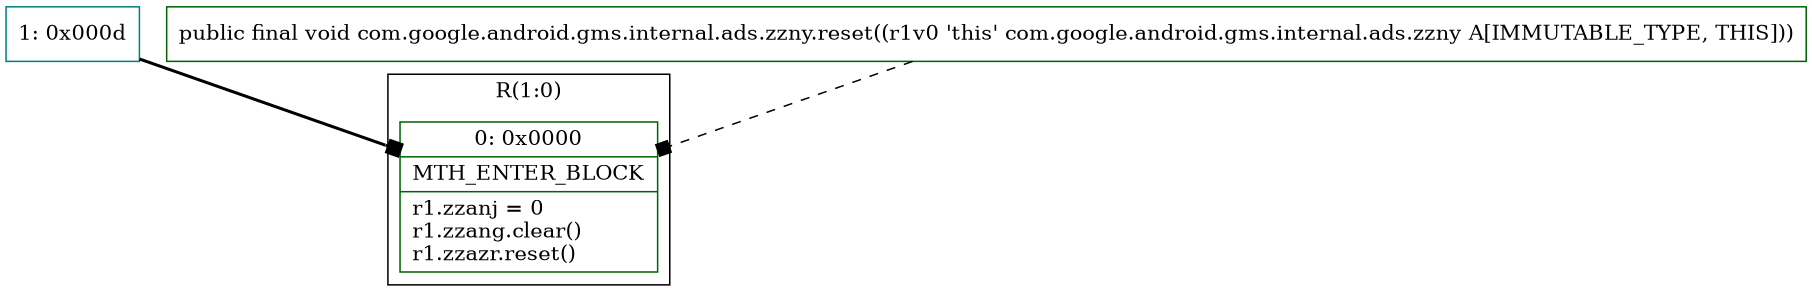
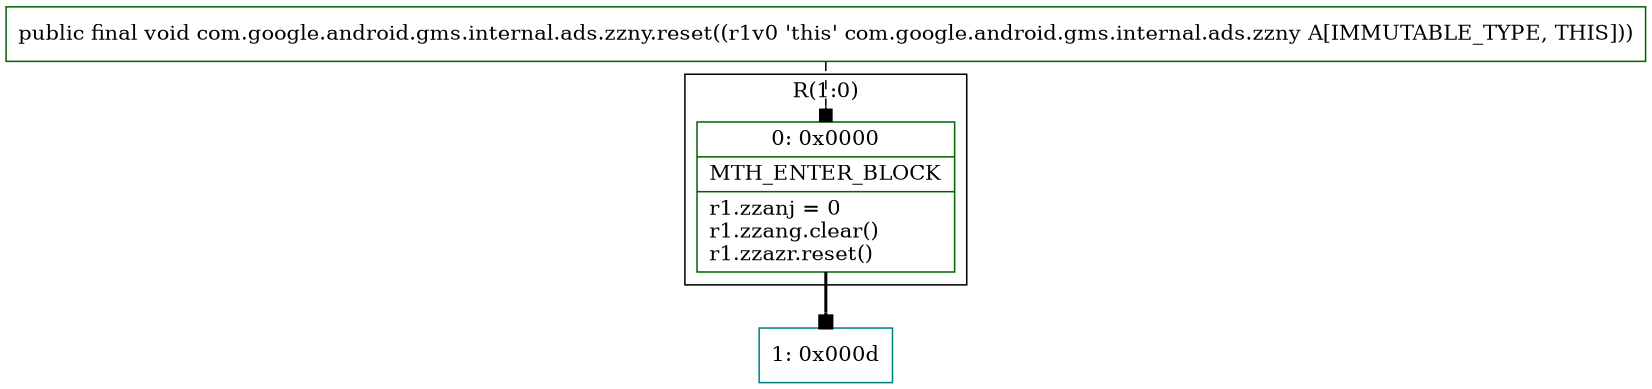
(262, 102) -> (826, 294)
